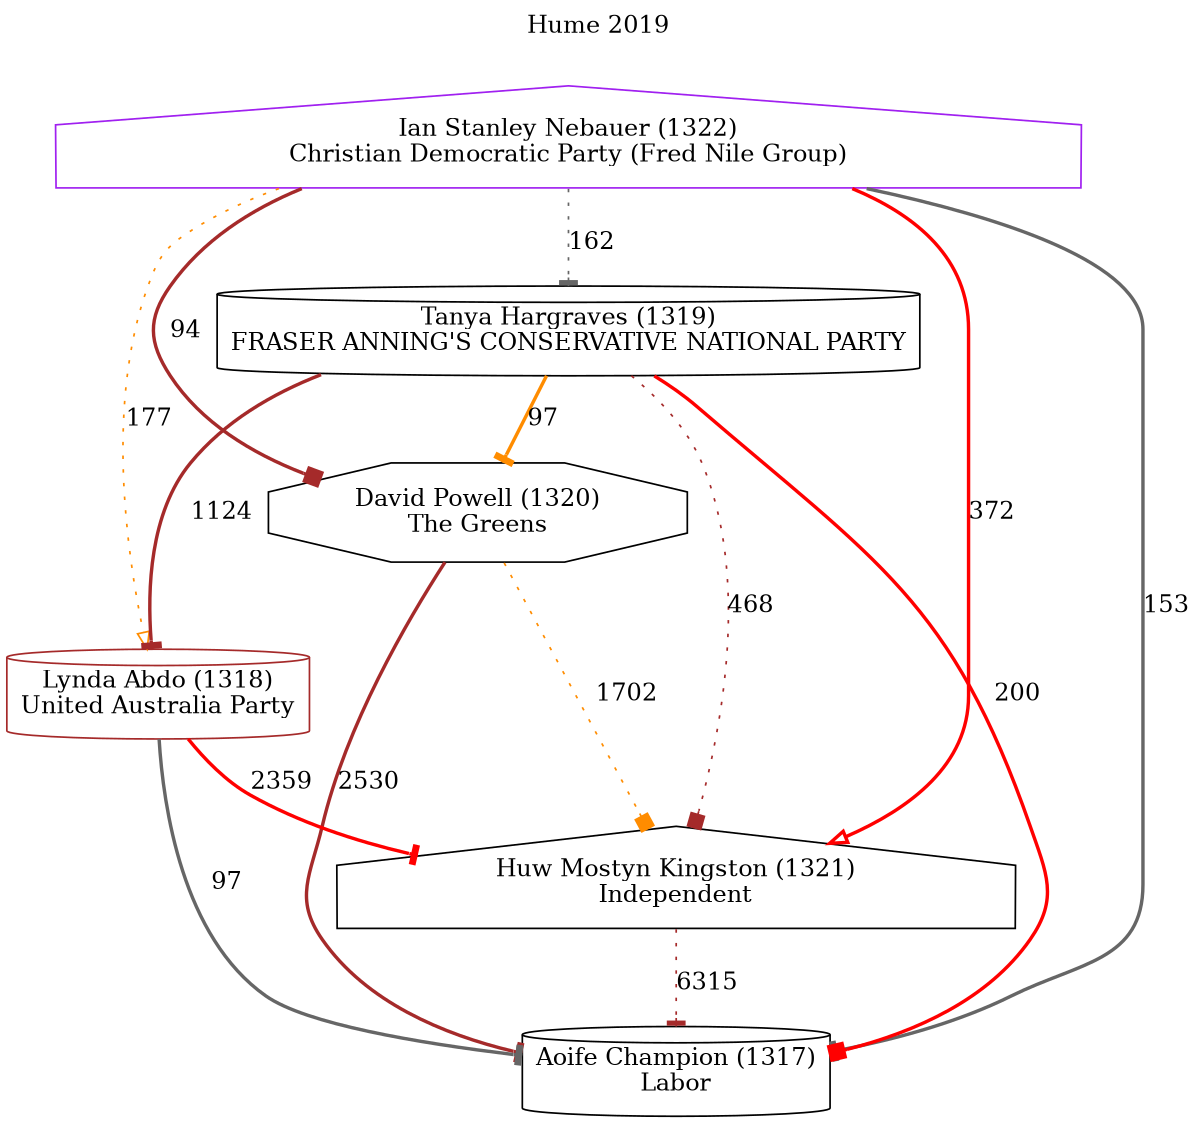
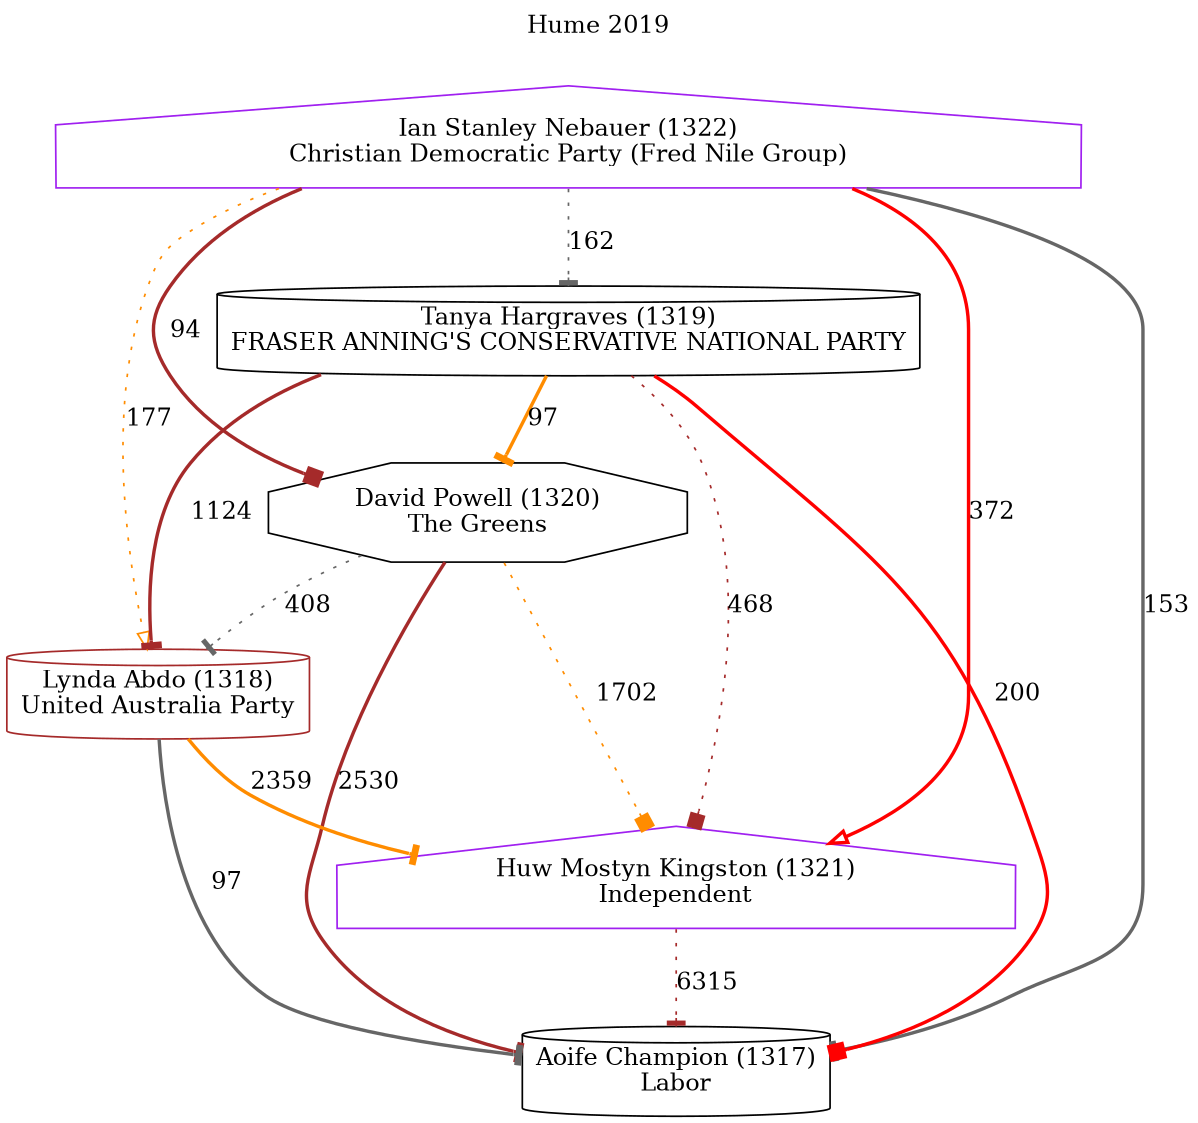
none -> (284, 593)
(288, 814) -> (288, 814)
(676, 883) -> (676, 883)
